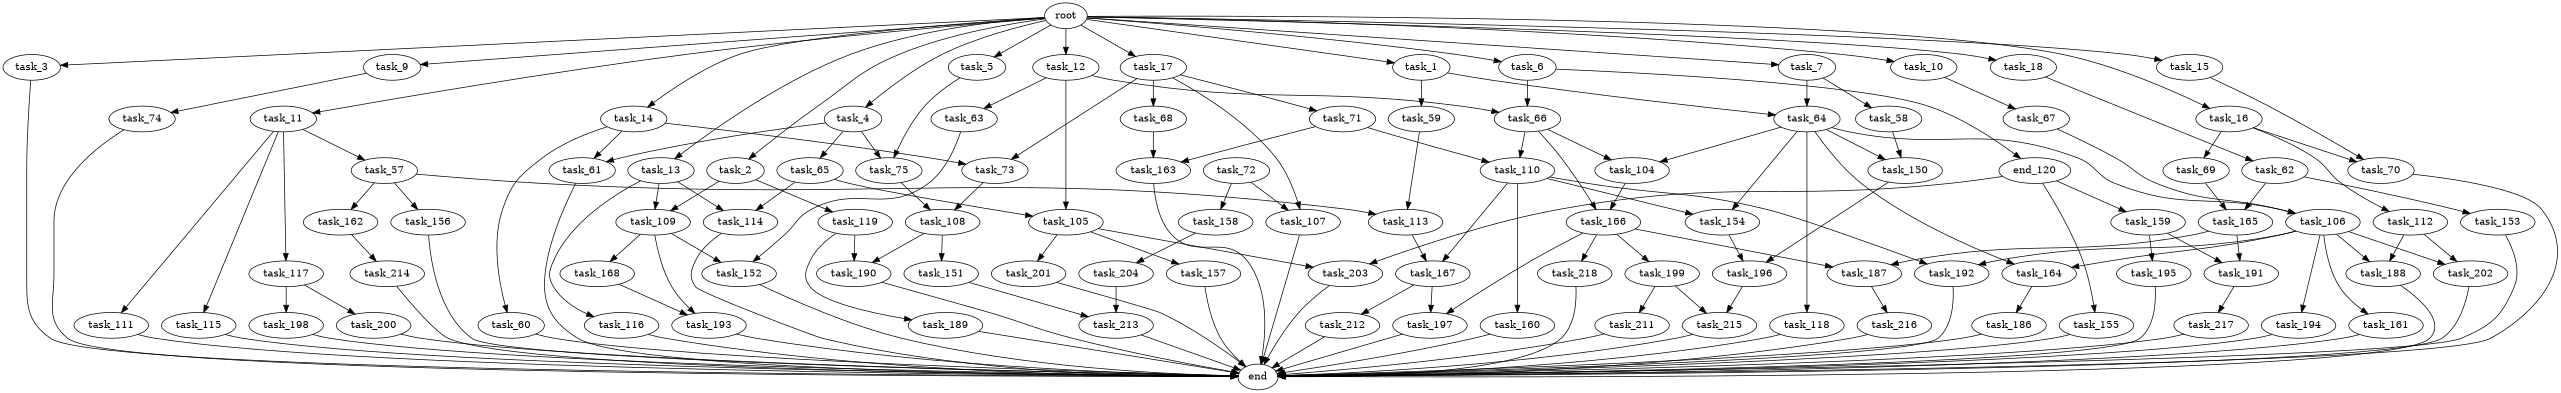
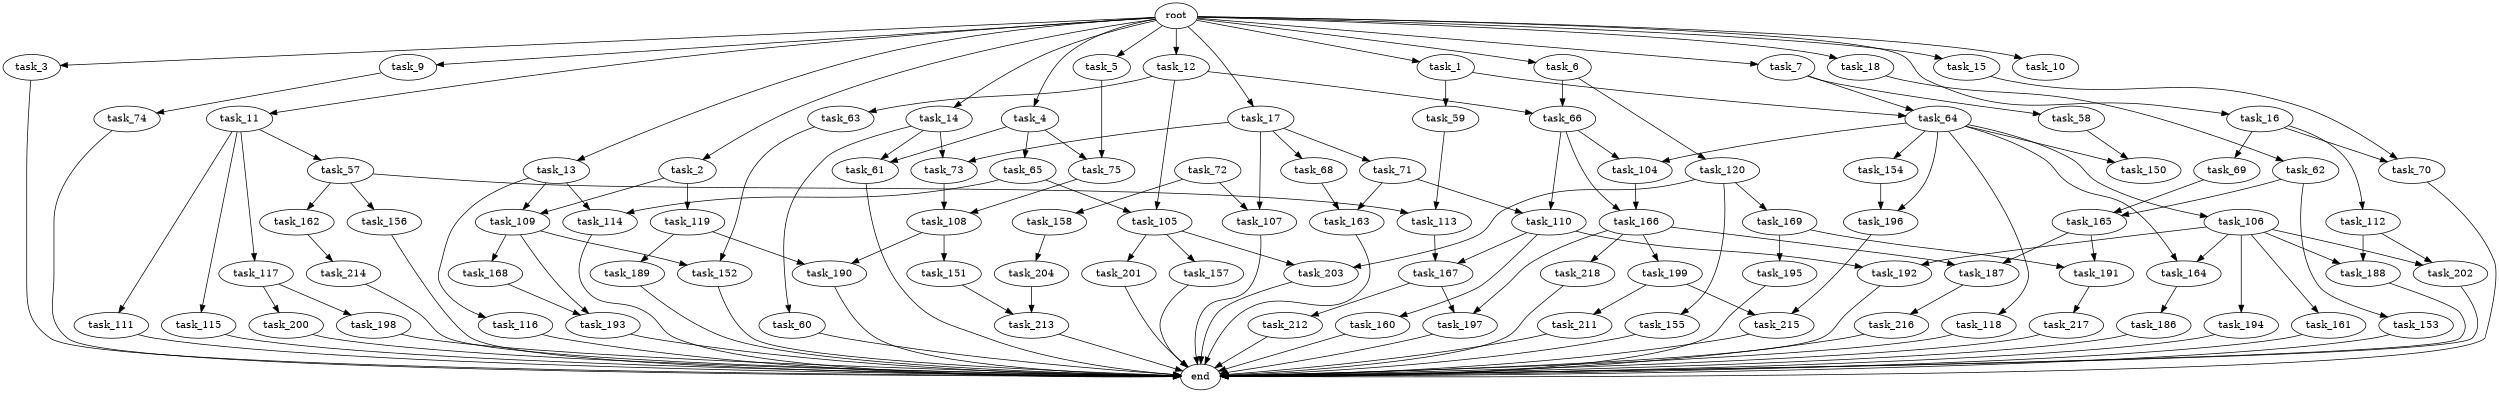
(2036, 119) -> none
(2035, 171) -> (1722, 171)
(1613, 195) -> none
(1831, 220) -> (1929, 173)
(2148, 222) -> (1780, 222)
